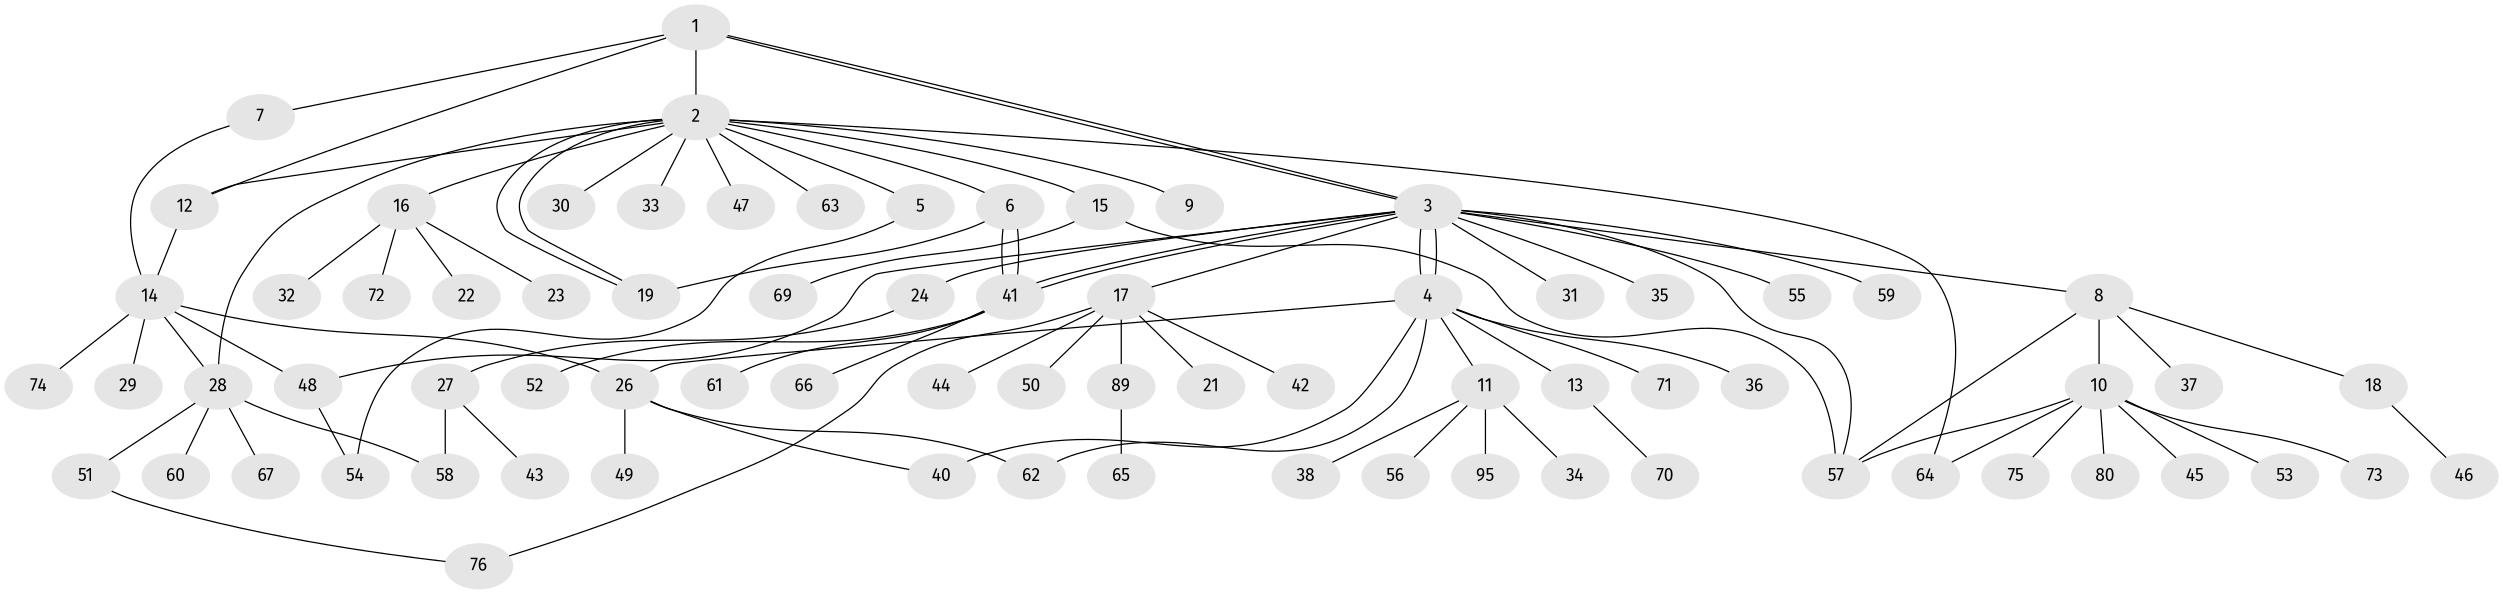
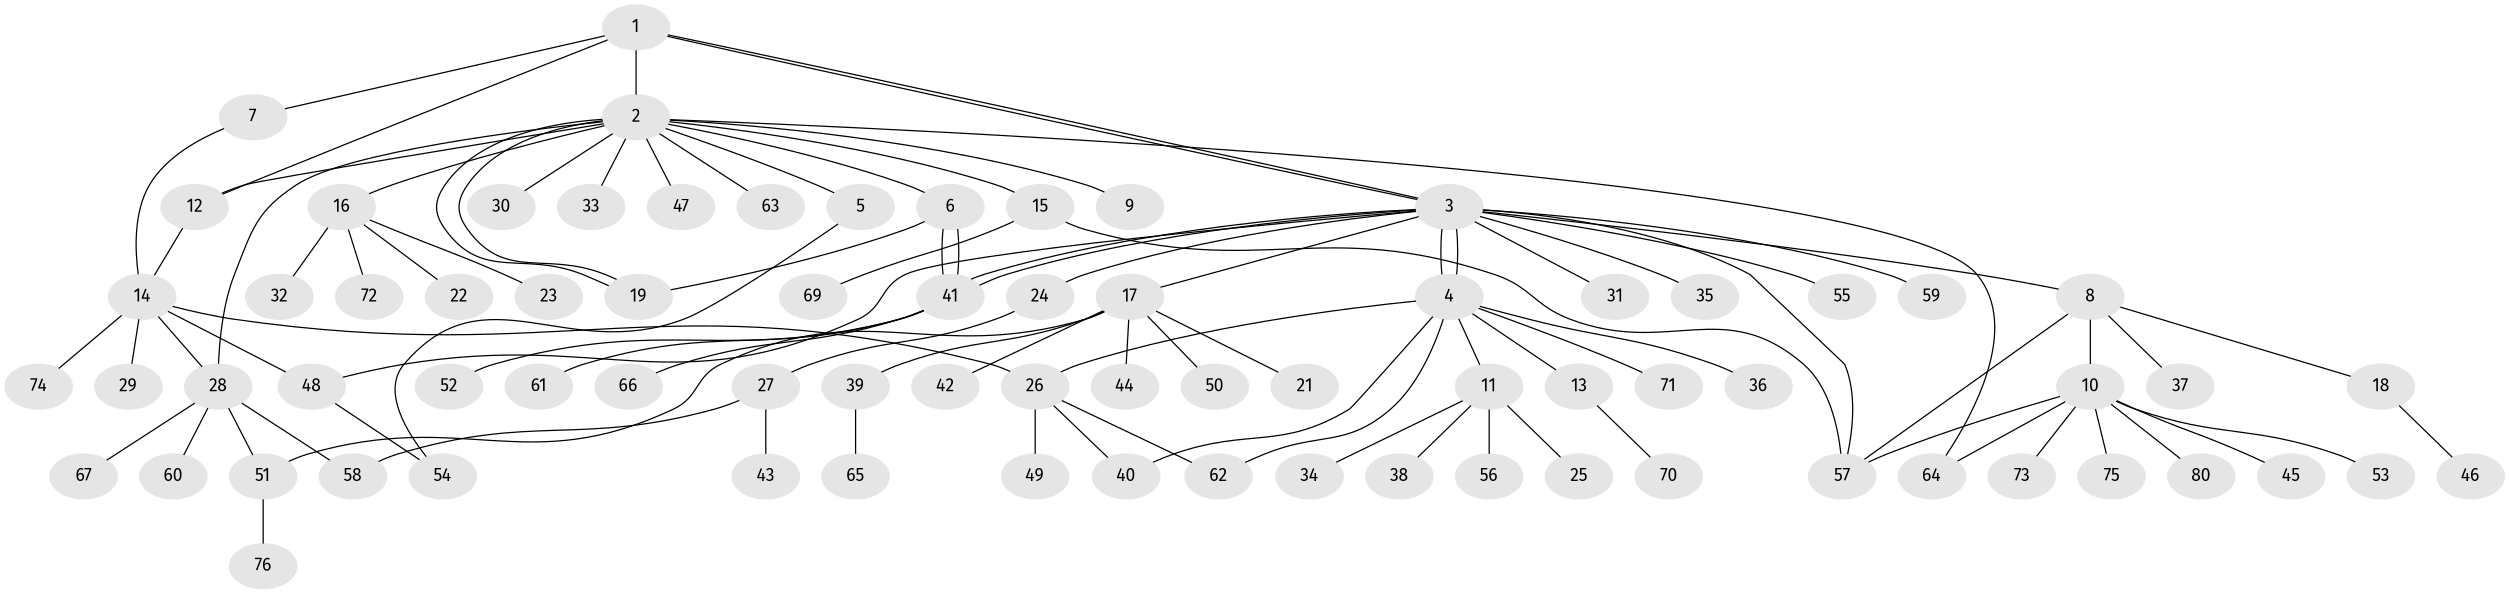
(1121, 387) -> (856, 387)
(834, 420) -> (697, 387)
(1485, 476) -> (1579, 476)
